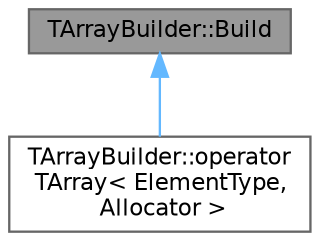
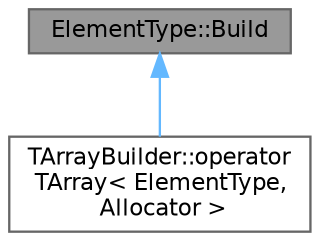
(160, 31) -> (160, 31)
